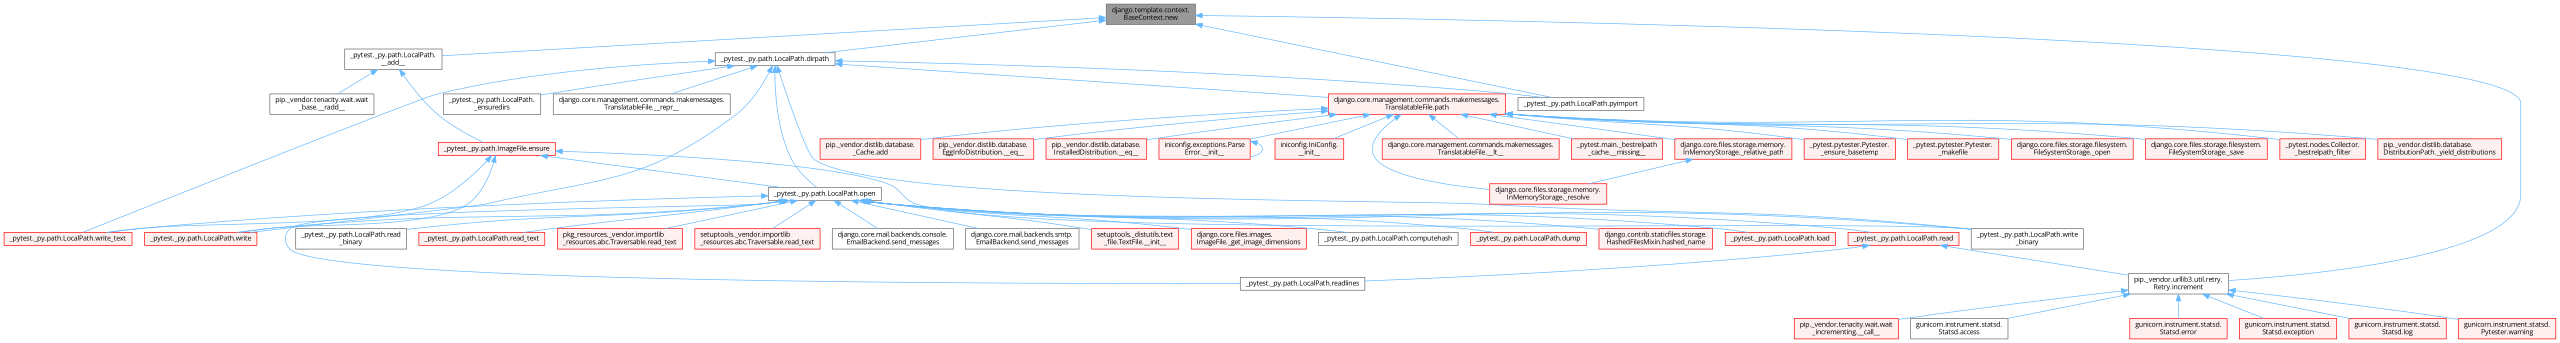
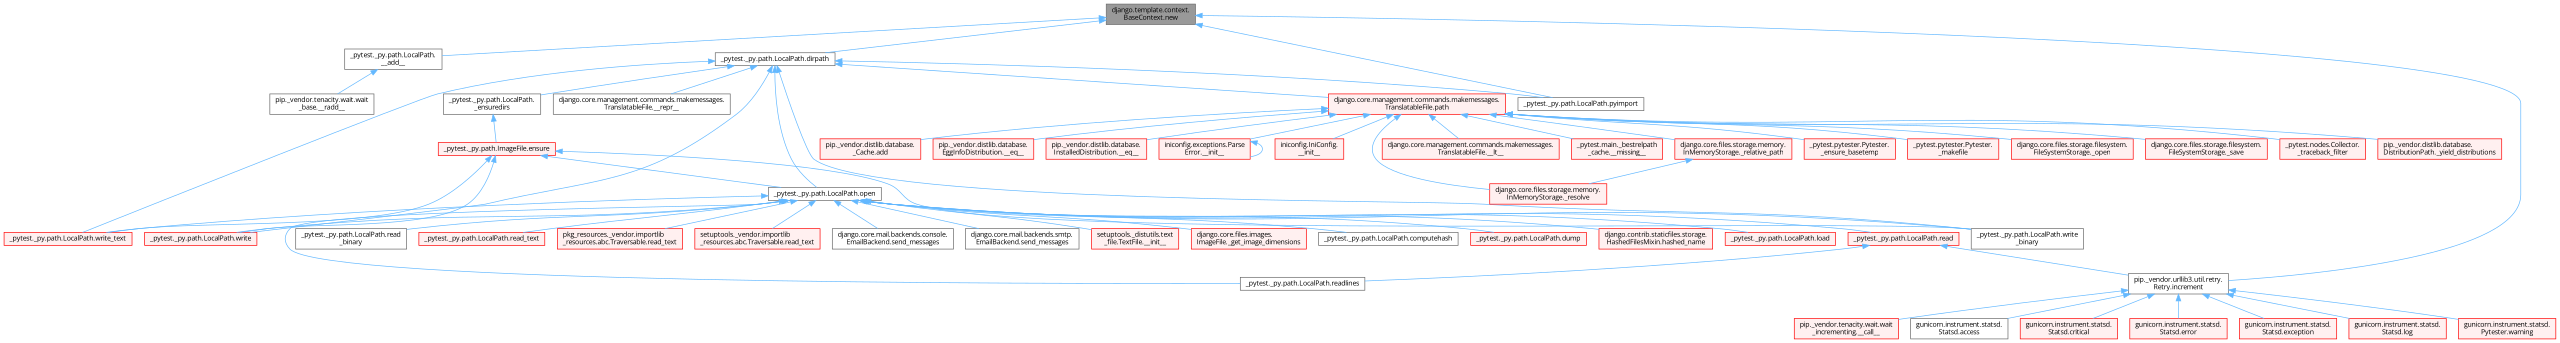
(438, 115) -> (495, 132)
(2323, 149) -> (2323, 149)
none -> (2069, 329)
